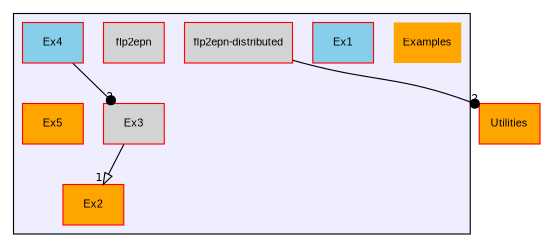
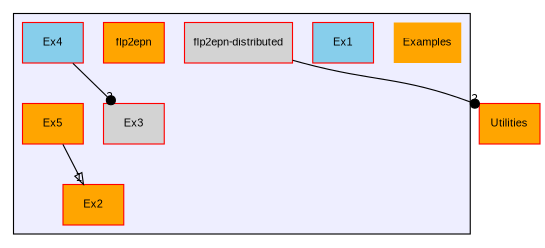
(134, 43) -> (134, 43)
(116, 159) -> (71, 159)
